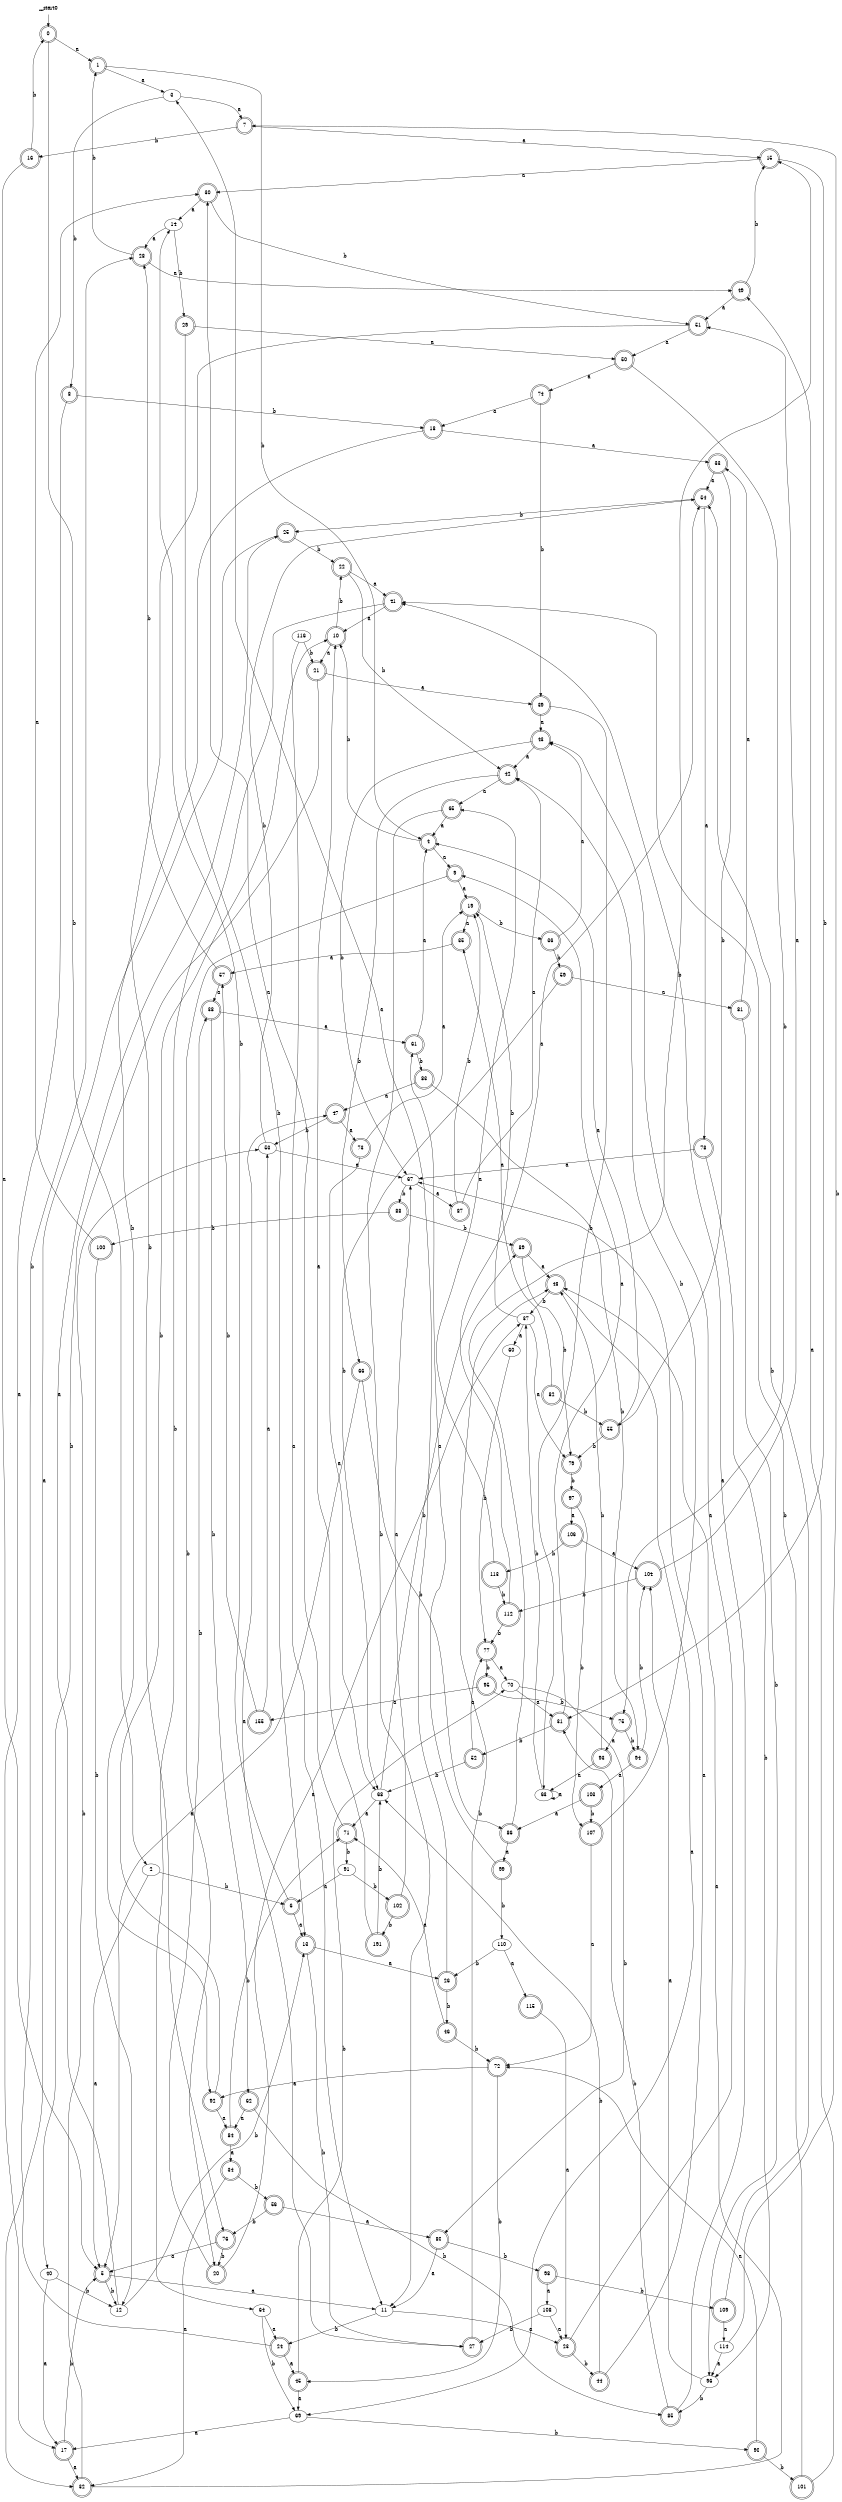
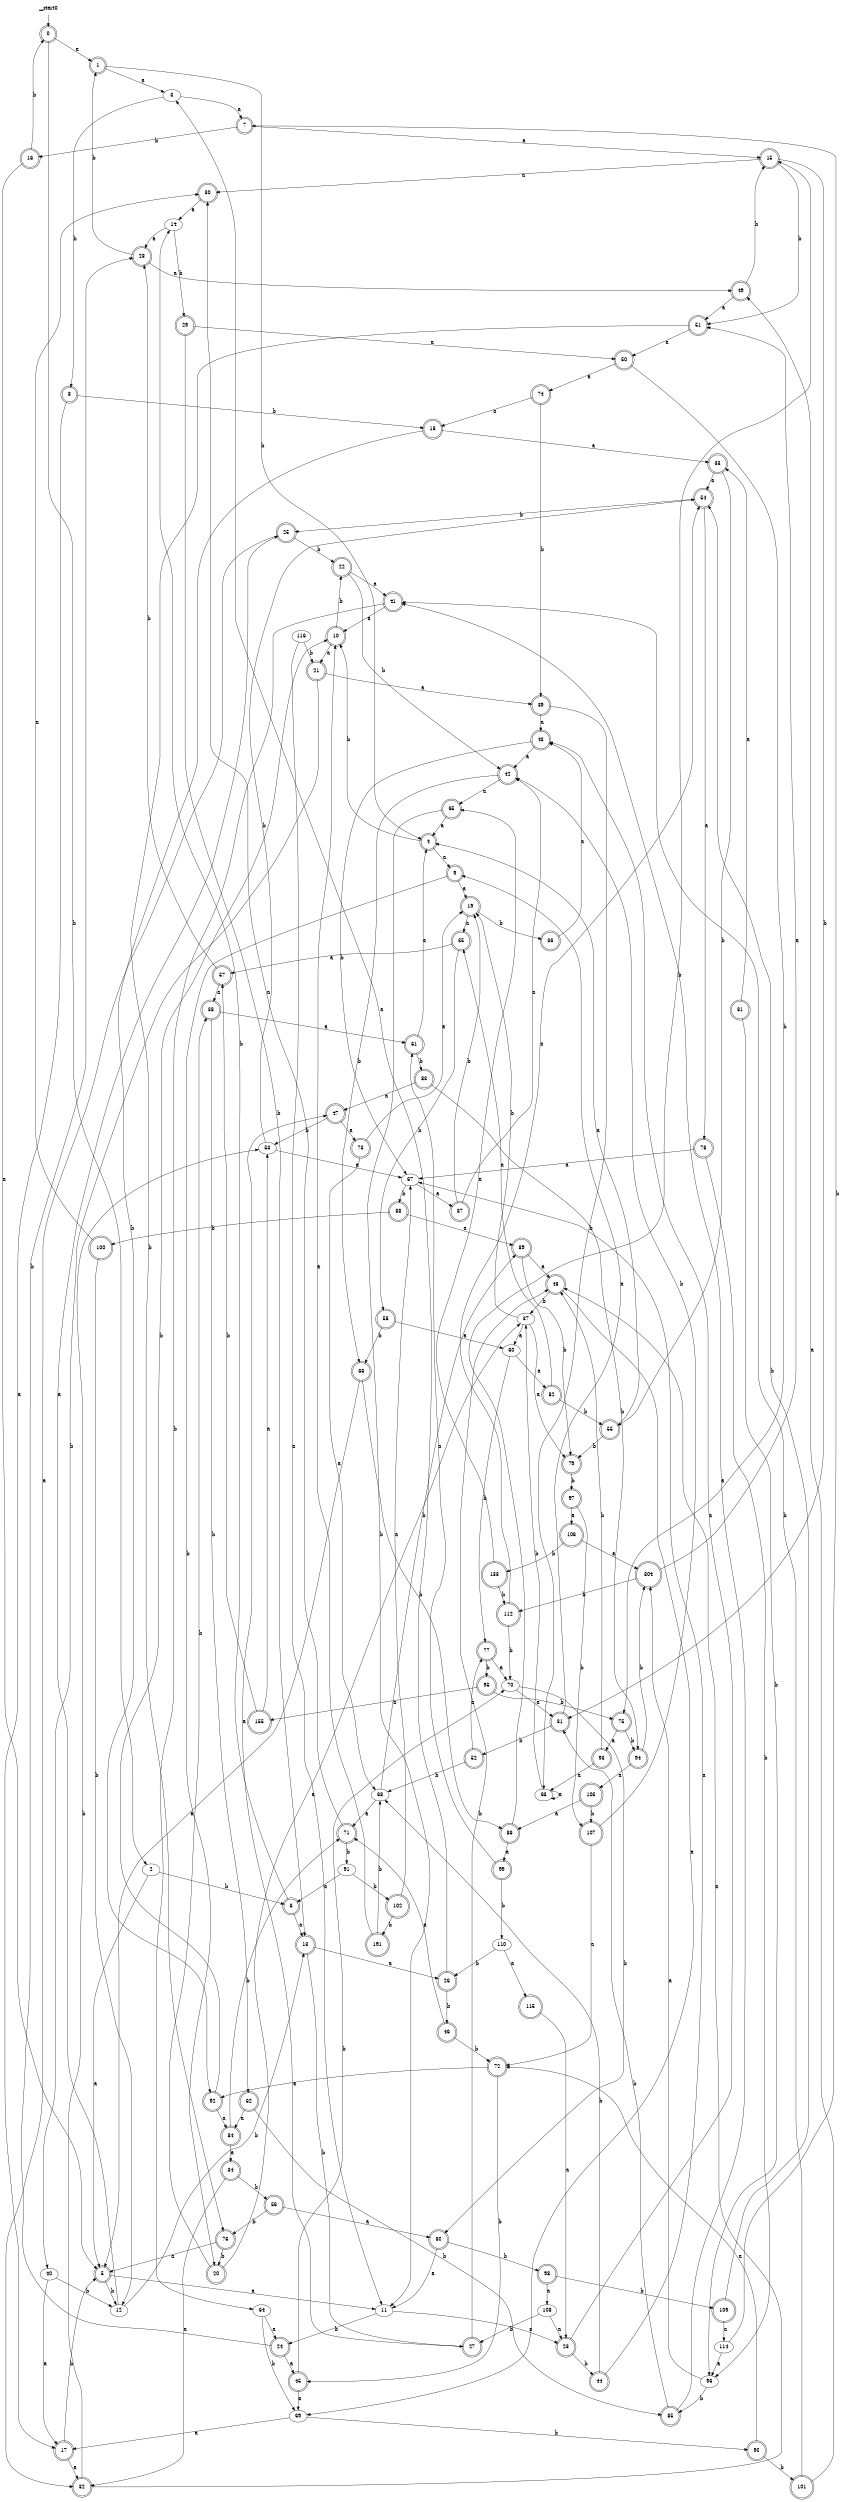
(438, 285) -> (798, 272)
(563, 976) -> none
(465, 1229) -> (465, 1229)
none -> (386, 1319)
none -> (530, 1371)
(495, 1575) -> (495, 1575)
(649, 1575) -> (649, 1575)
(498, 1632) -> (509, 1651)
